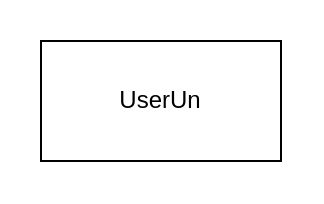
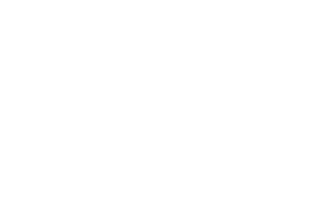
(161, 101) -> none
